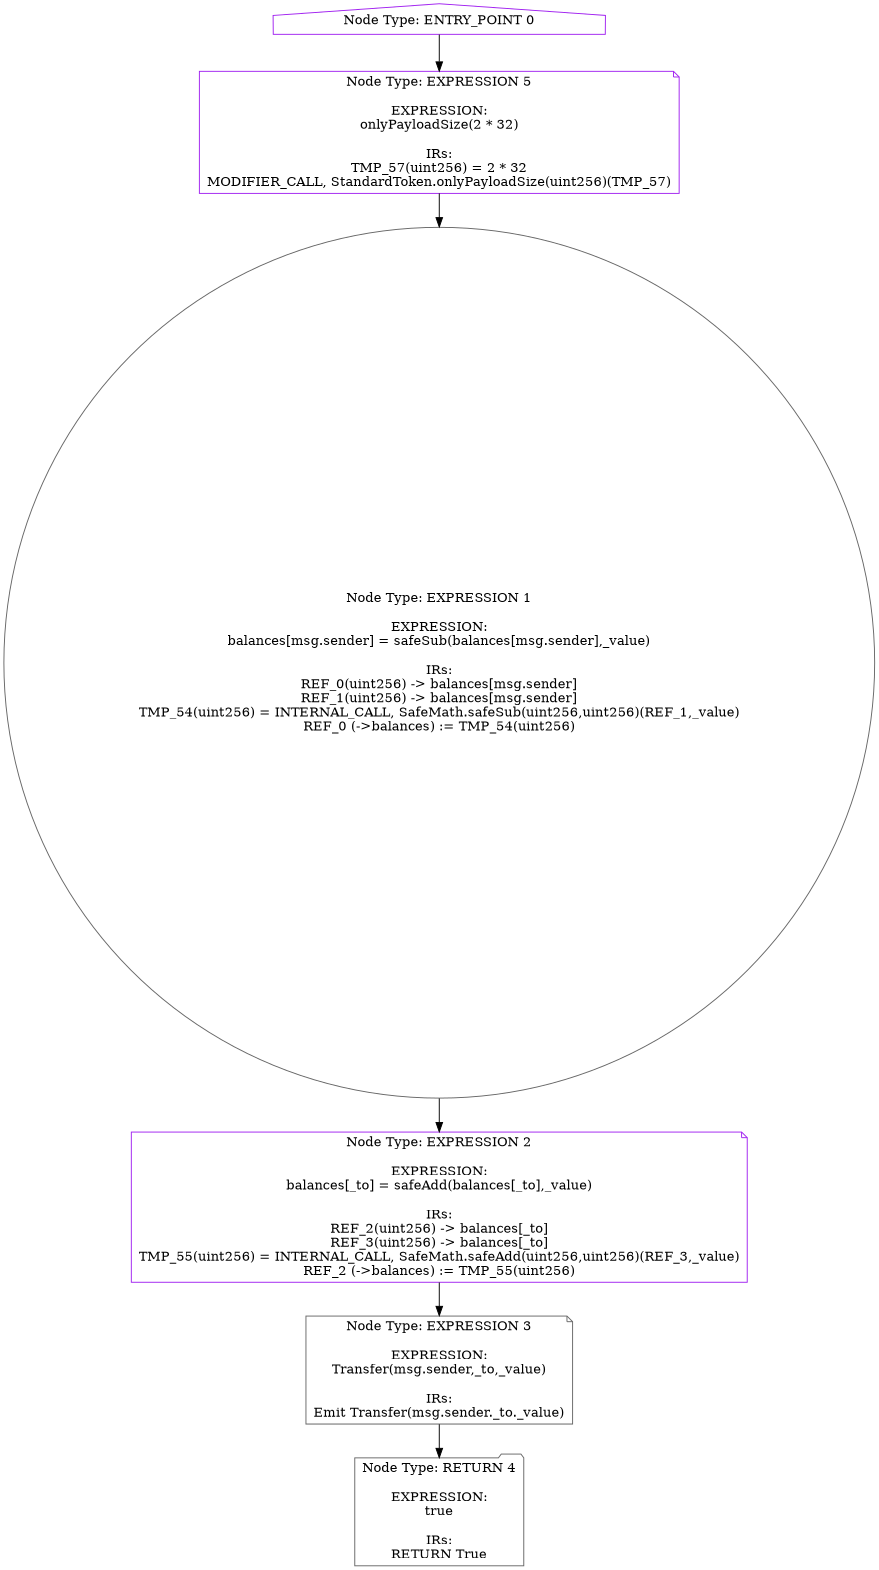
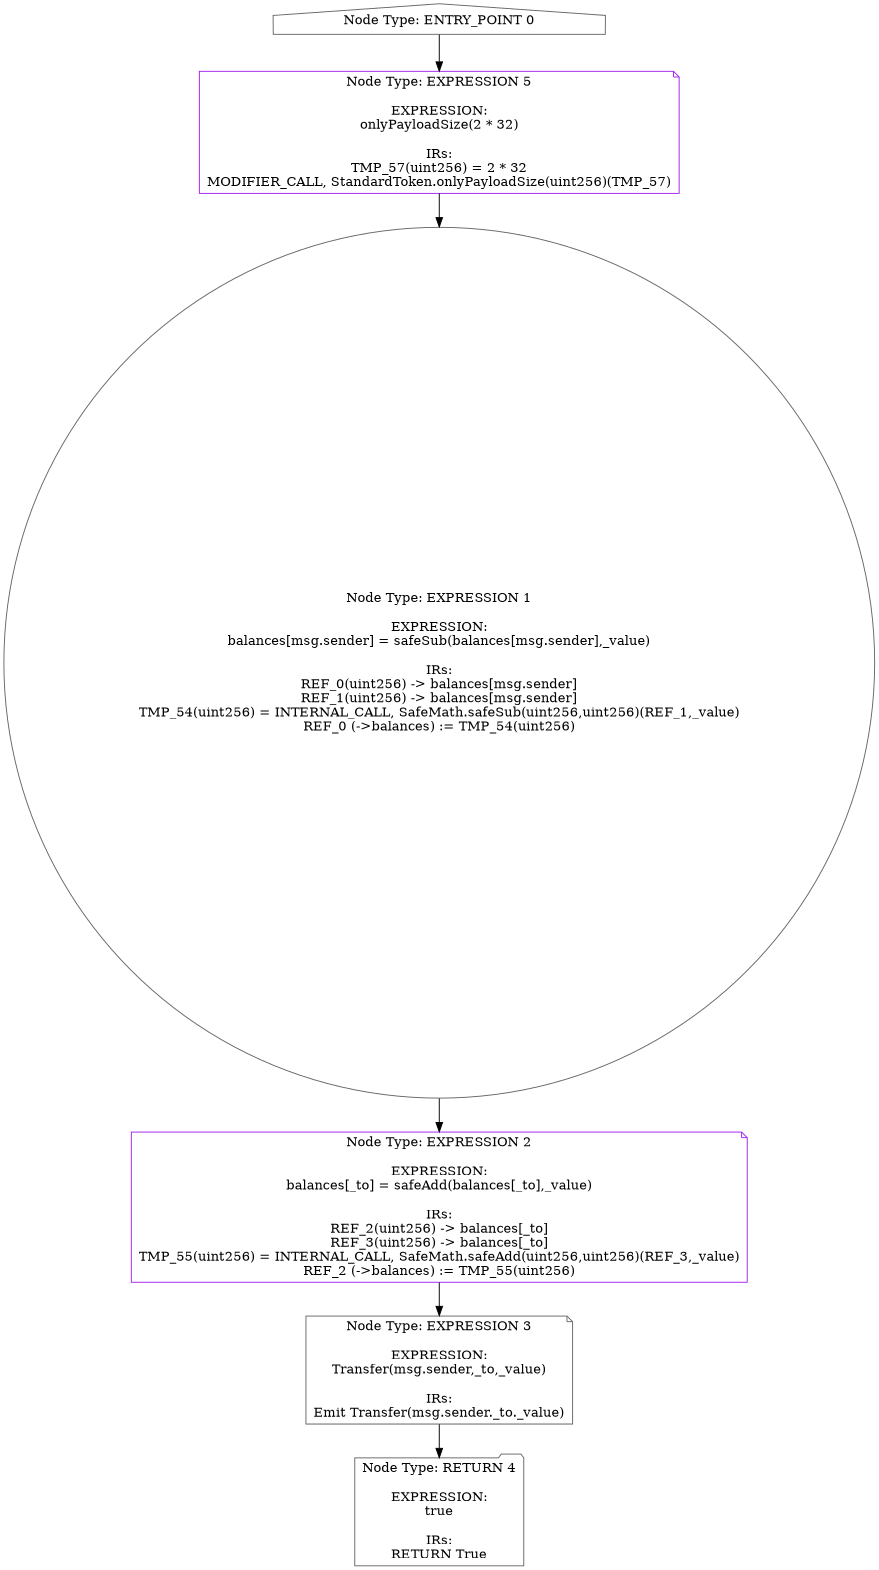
(439, 21) -> (439, 21)
